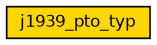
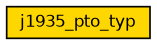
(78, 22) -> (78, 22)
